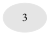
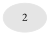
(25, 18) -> (25, 18)
